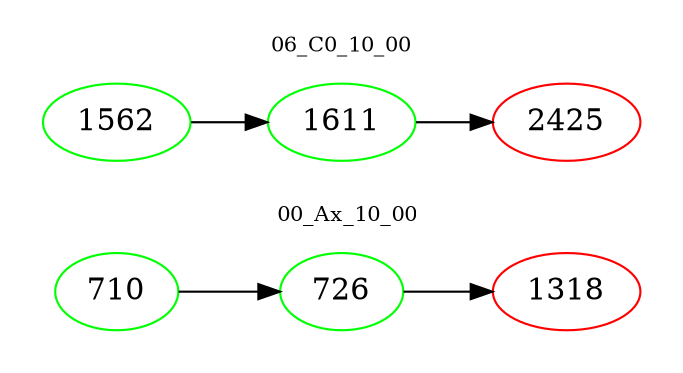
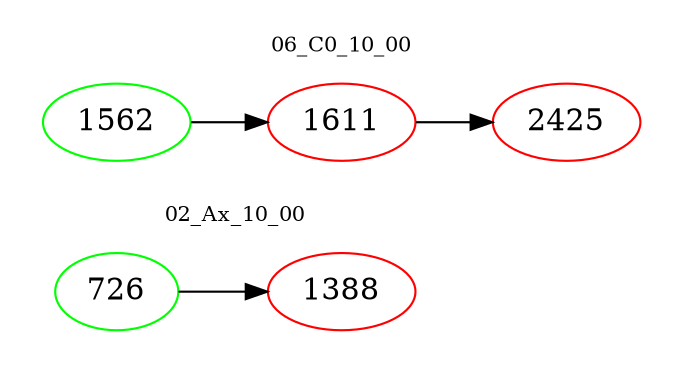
(342, 122) -> (342, 122)
(348, 216) -> (236, 216)
(117, 292) -> none
(567, 292) -> (342, 292)
